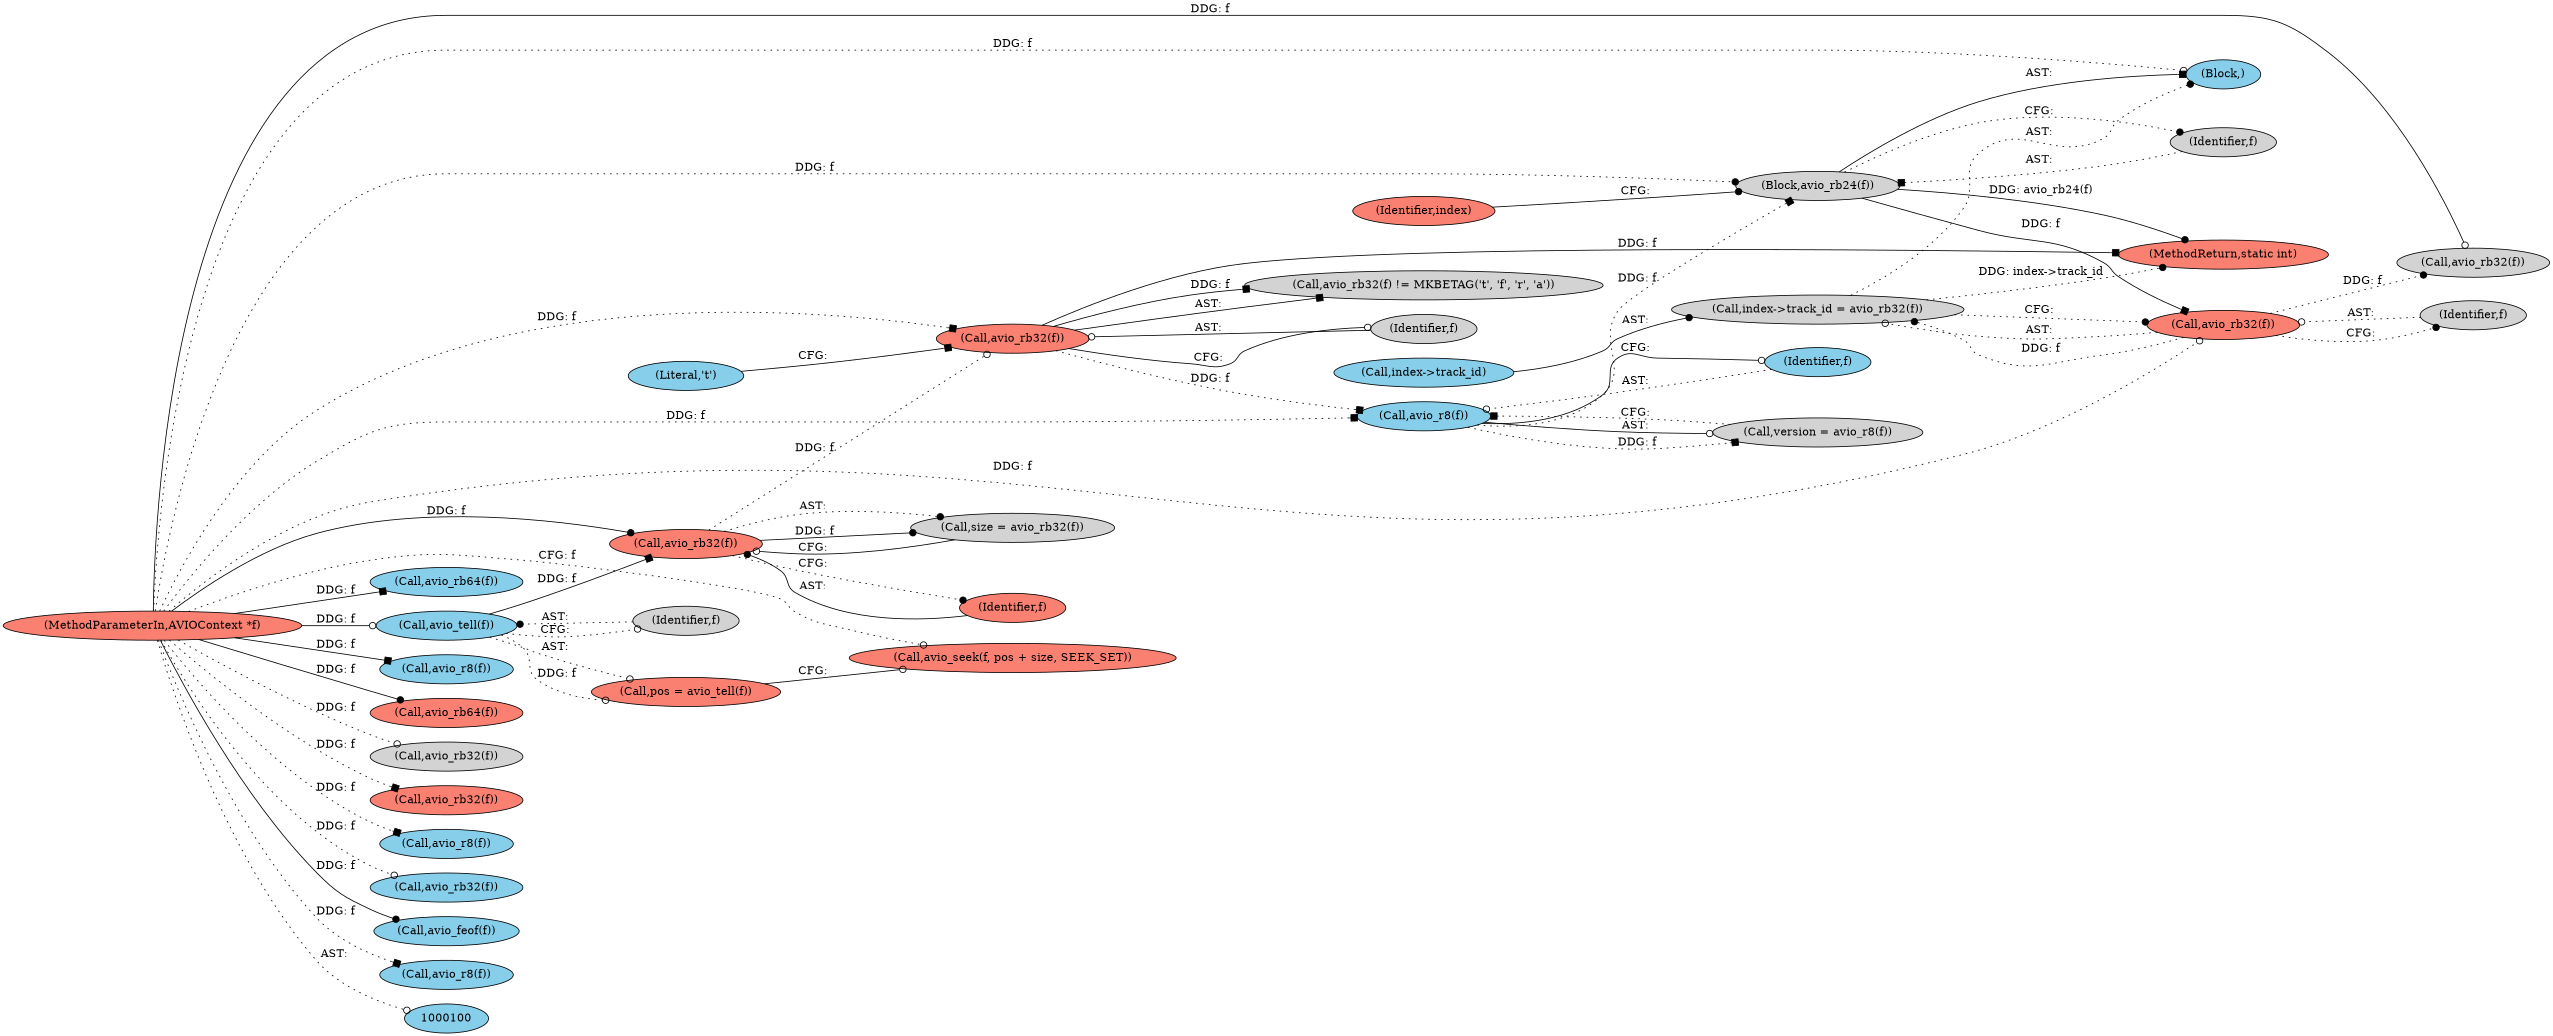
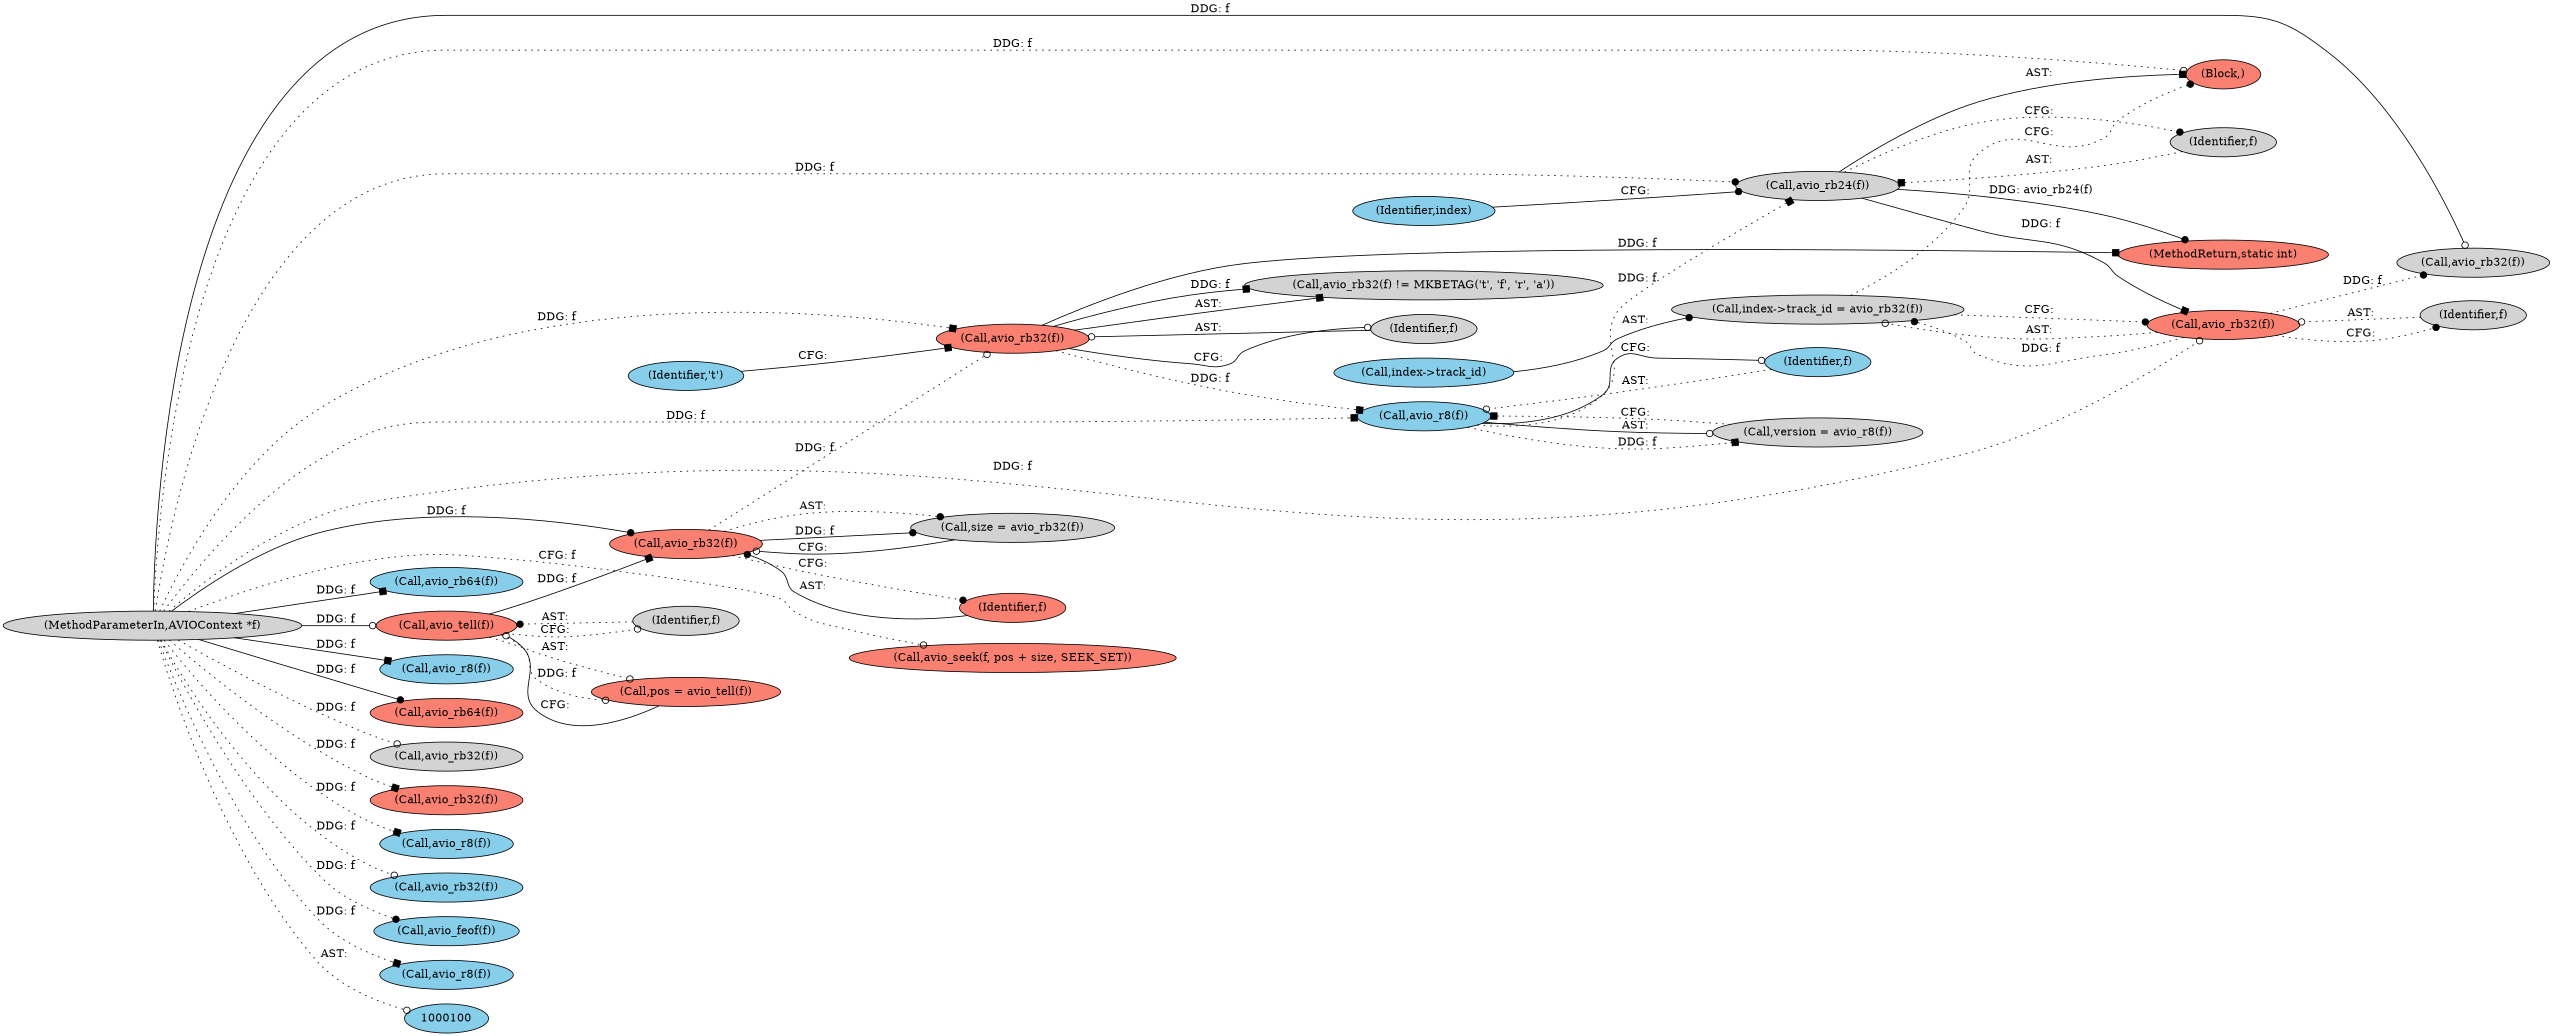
(2223, 74) -> (2223, 74)
(2041, 132) -> (2041, 132)
(1818, 186) -> (1818, 186)
(1424, 211) -> (1424, 211)
(2043, 287) -> none
(686, 376) -> (686, 376)
(152, 626) -> (152, 626)
(447, 626) -> (447, 626)
(832, 677) -> (556, 721)
(256, 799) -> (256, 799)
